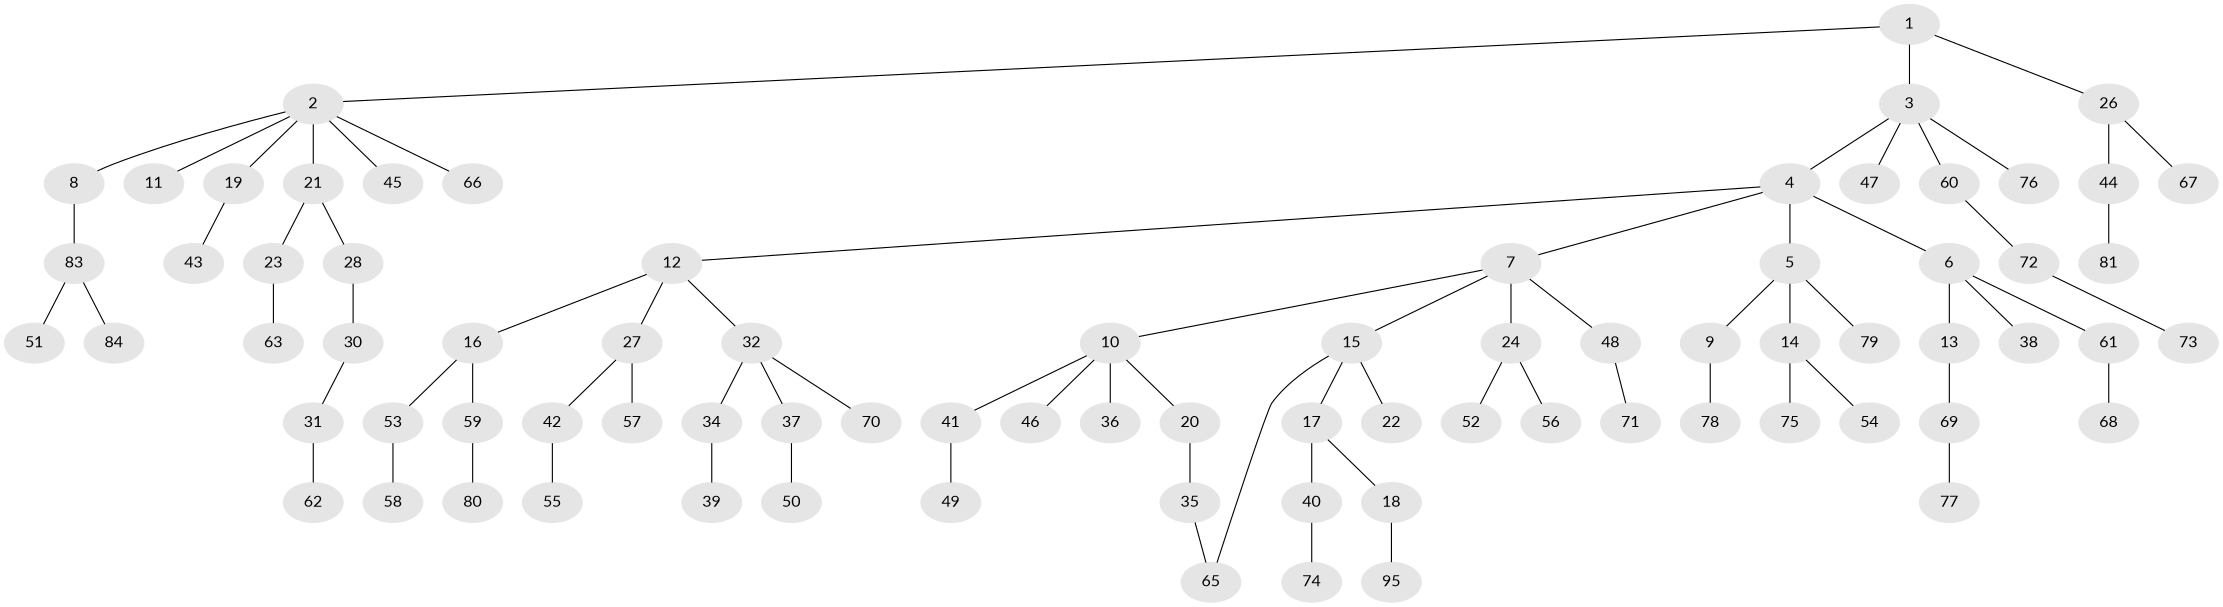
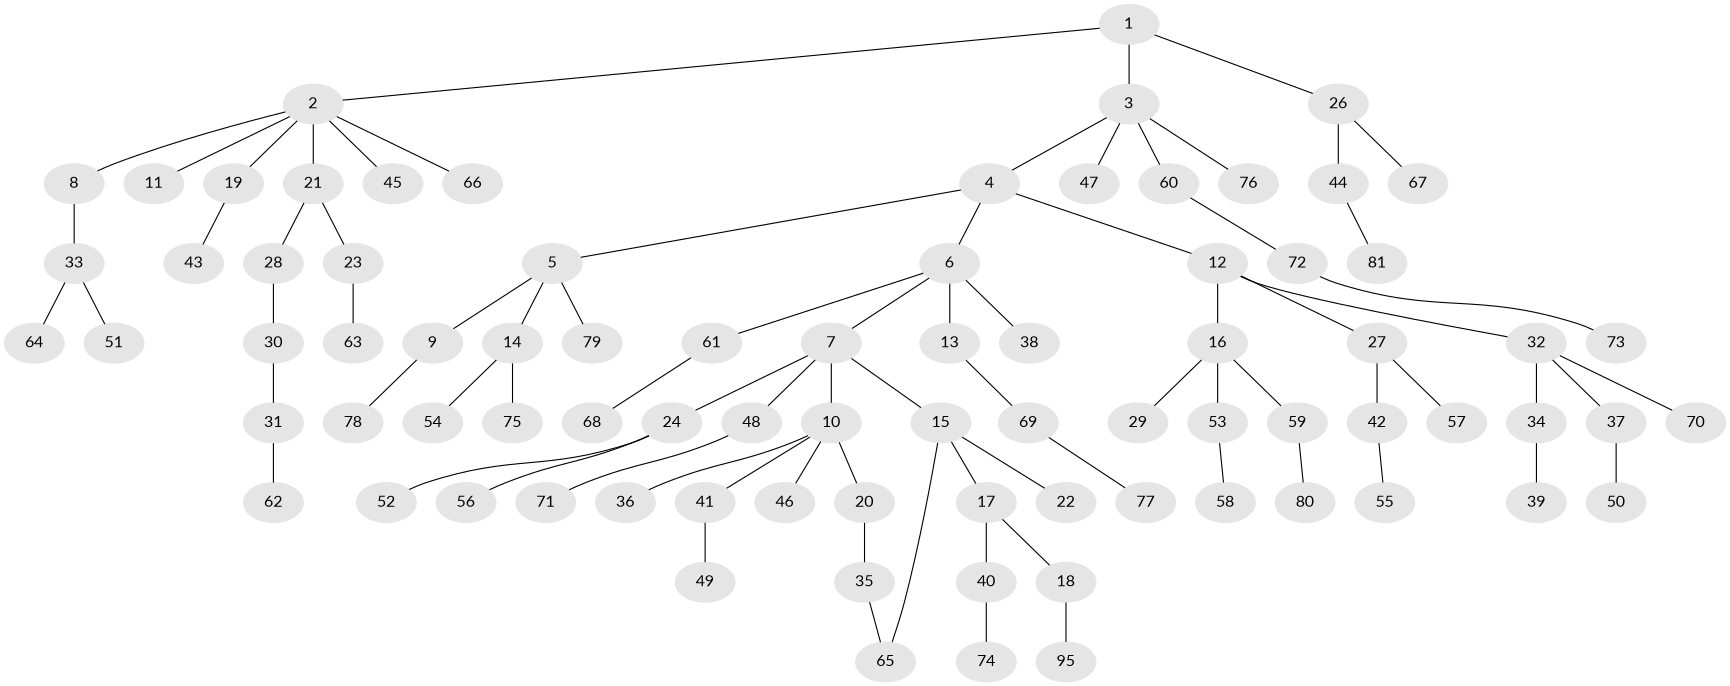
(1651, 224) -> (891, 303)
(74, 263) -> (74, 263)
(114, 343) -> (34, 343)
none -> (1138, 423)
